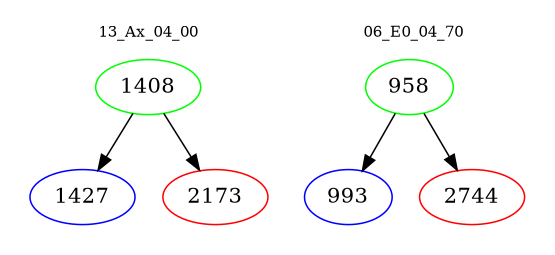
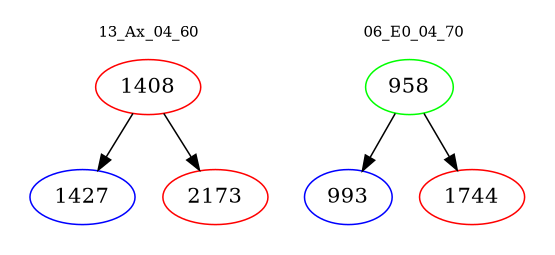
(149, 33) -> (149, 33)
(148, 87) -> (148, 87)
(472, 197) -> (472, 197)
